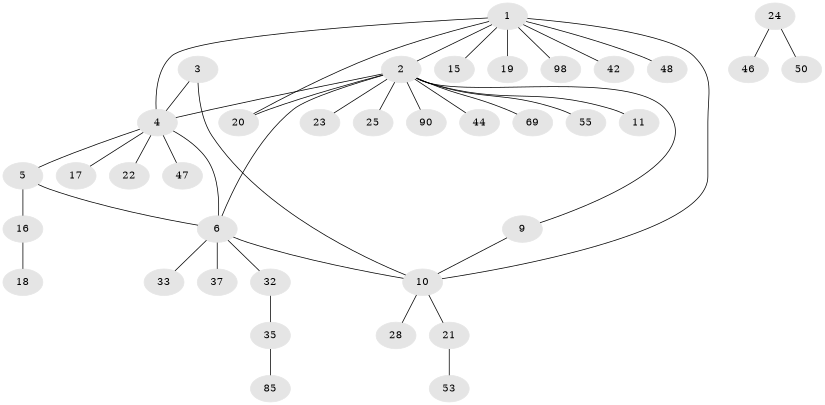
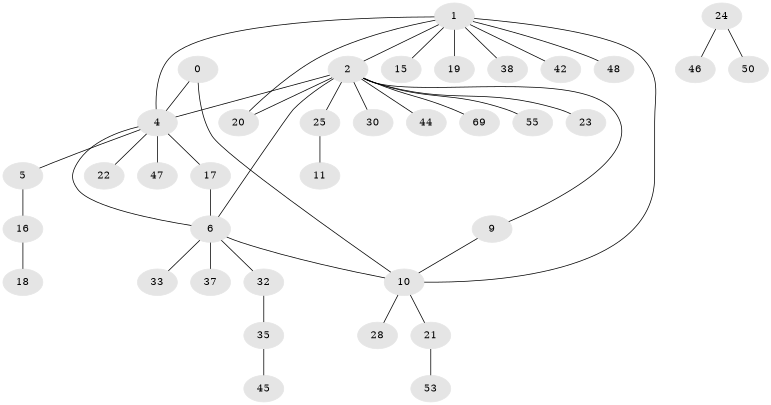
(198, 69) -> (198, 69)
(561, 69) -> (508, 69)
(531, 96) -> (320, 149)
(426, 123) -> (373, 123)
(117, 209) -> (211, 203)
(270, 389) -> (264, 389)
